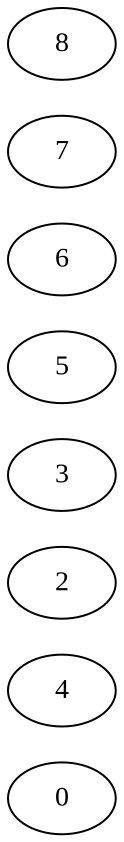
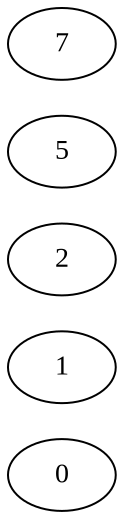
(62, 44) -> none
(62, 259) -> none
(62, 475) -> none
(62, 691) -> (62, 367)
